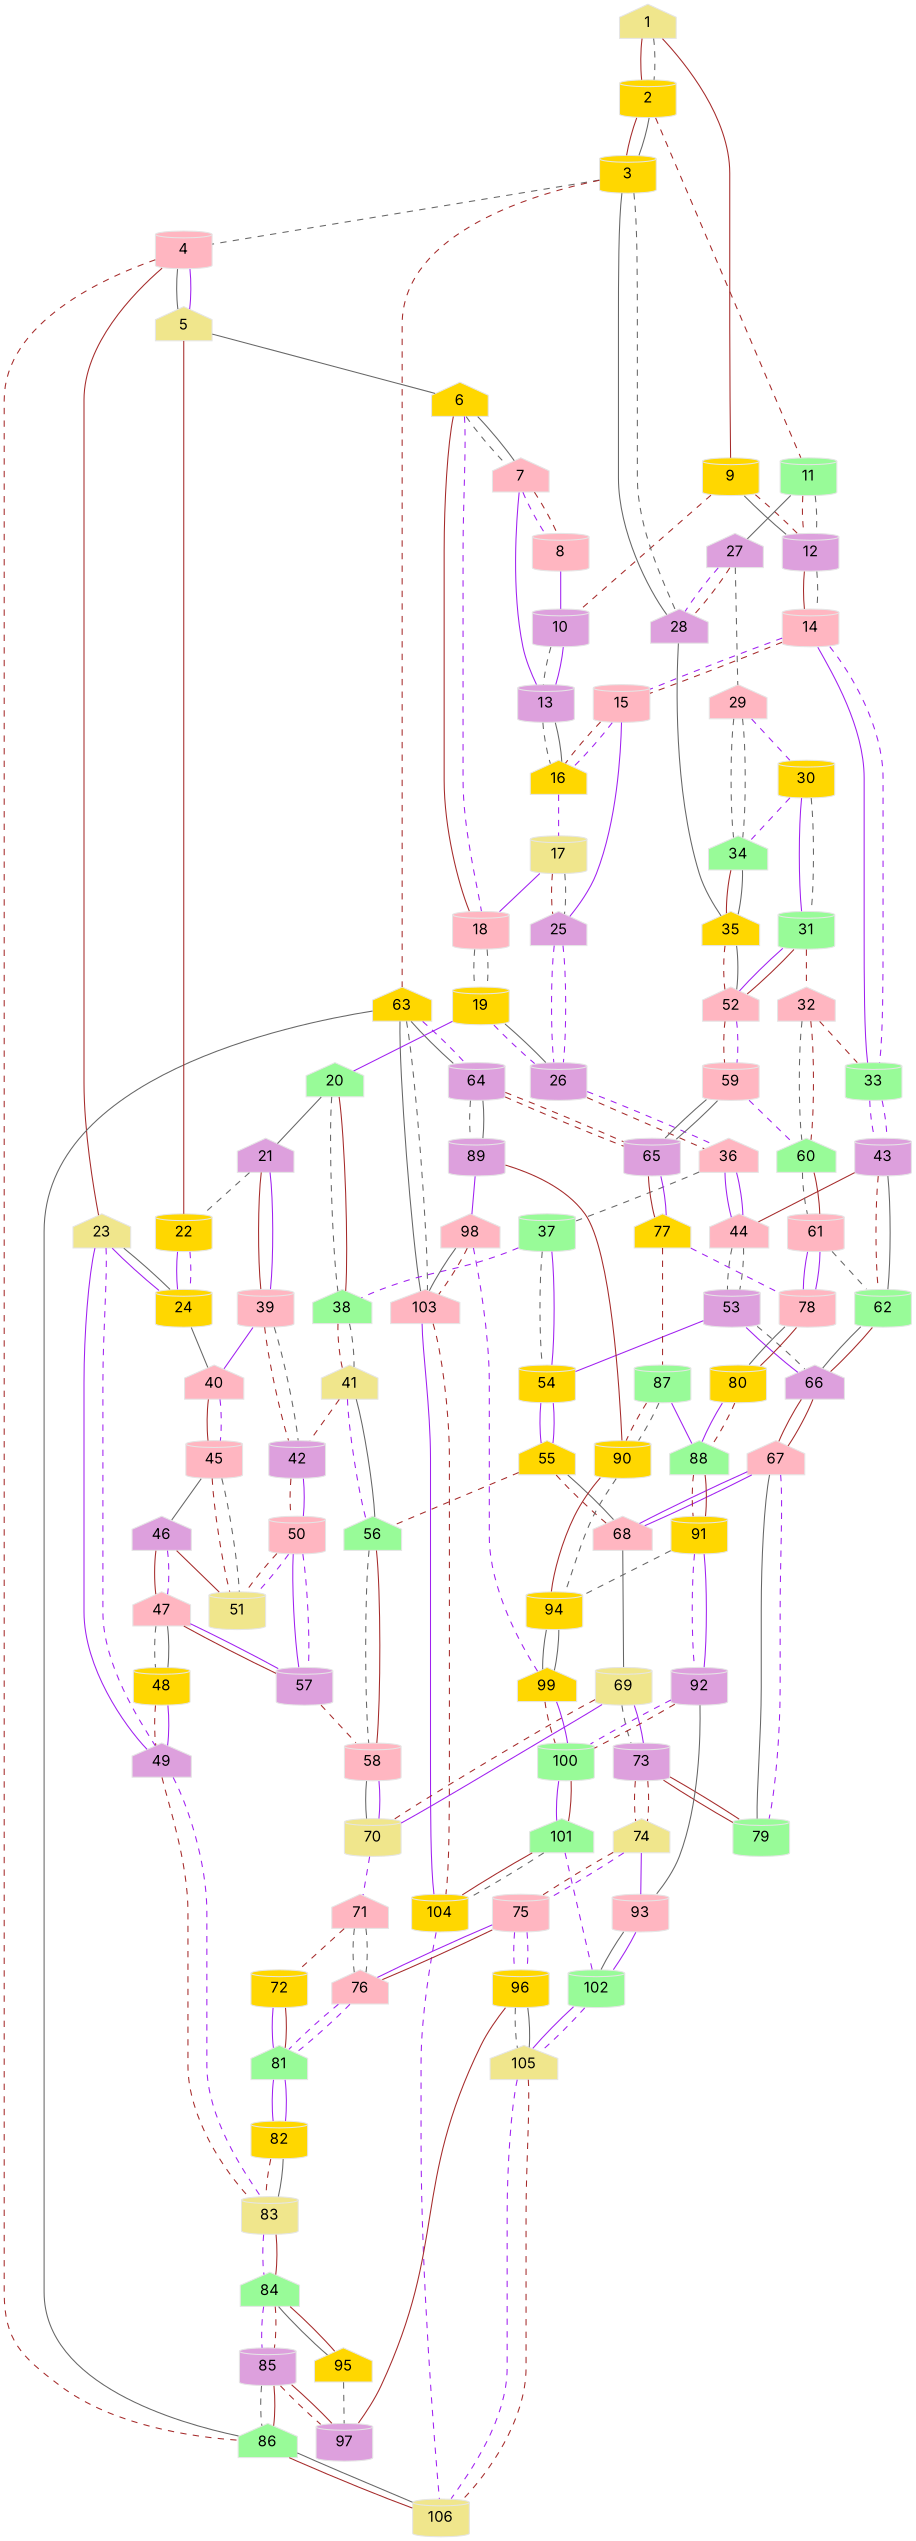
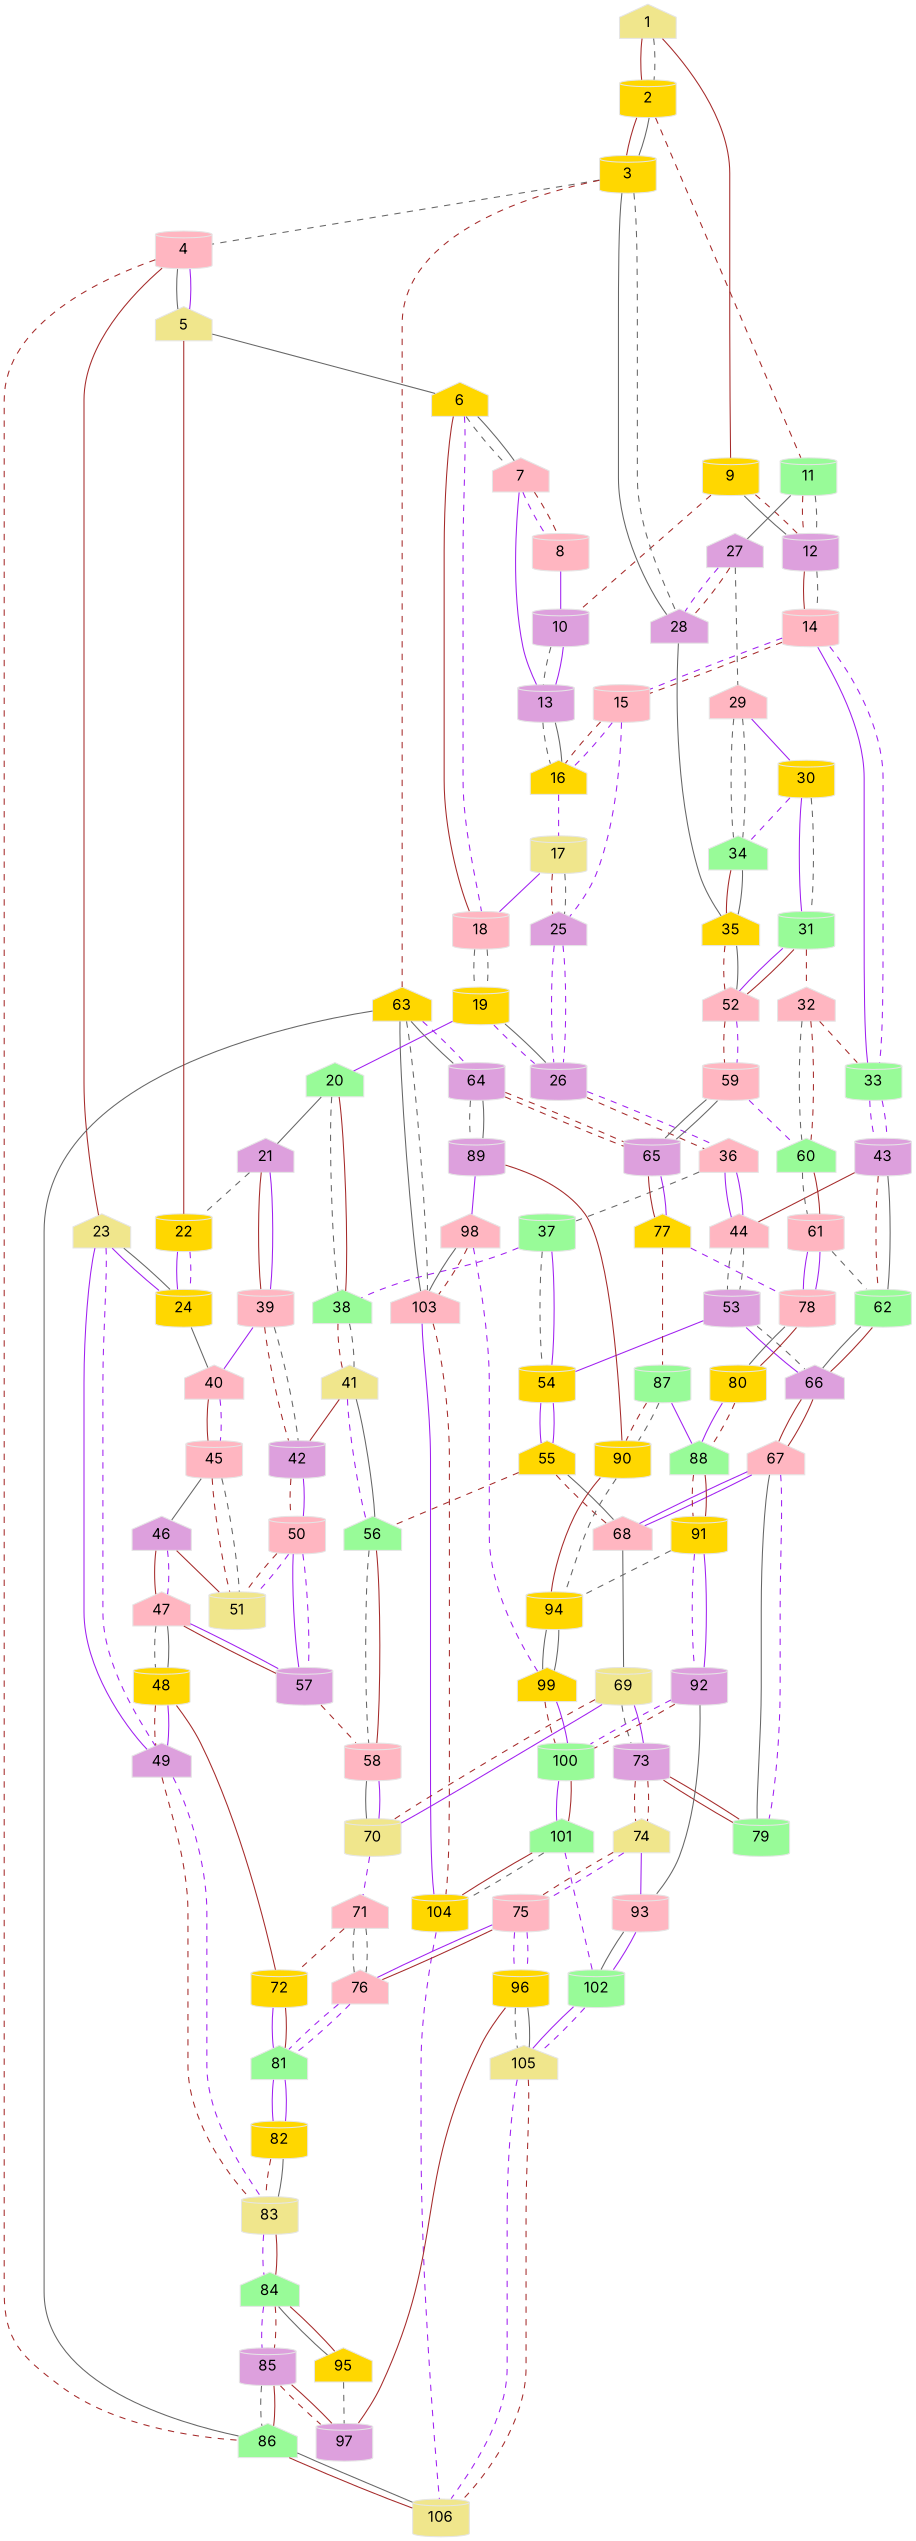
(771, 740) -> (771, 740)
(611, 824) -> (611, 824)
(325, 1420) -> (325, 1420)
none -> (237, 1833)
